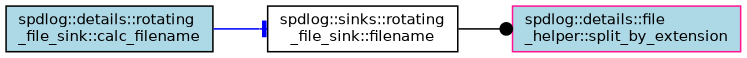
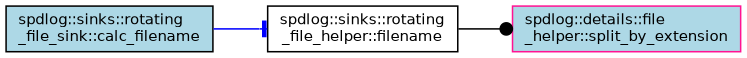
(110, 29) -> (110, 29)
(363, 29) -> (363, 29)
